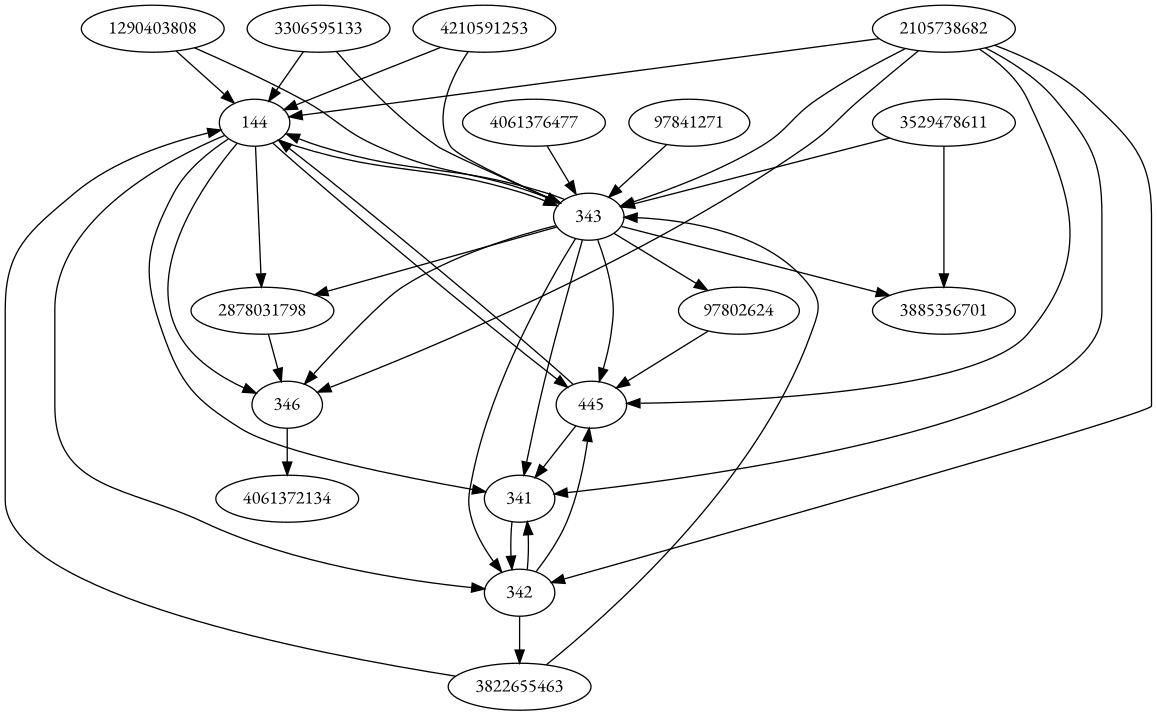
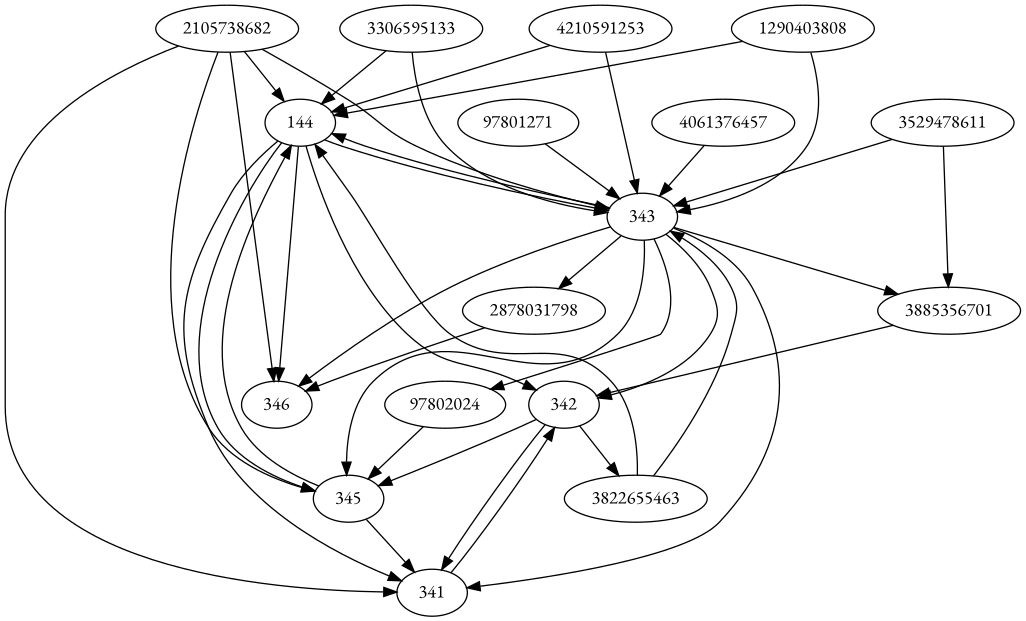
(534, 123) -> (723, 123)
(689, 123) -> (518, 123)
(258, 210) -> none
(739, 311) -> (445, 405)
(591, 405) -> (349, 499)
(1069, 434) -> (751, 359)
(287, 499) -> none
